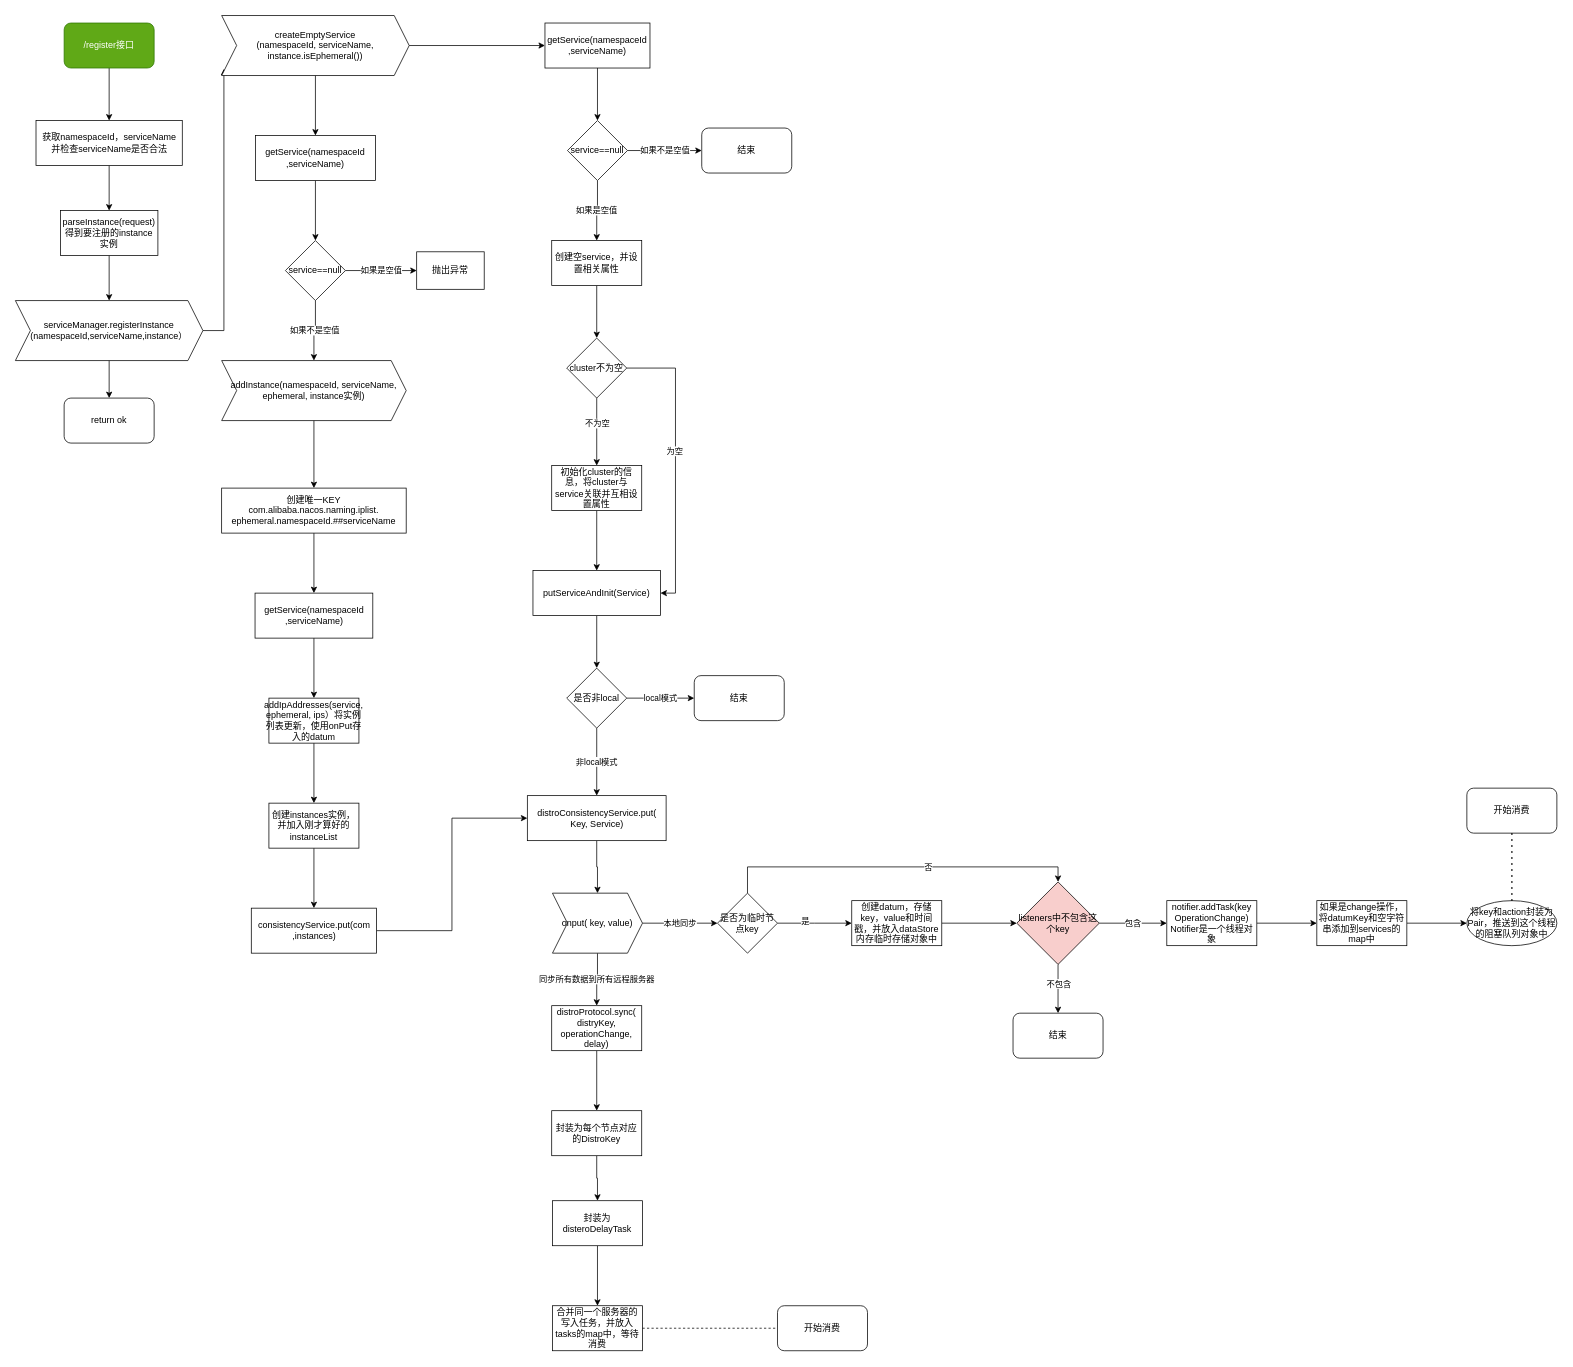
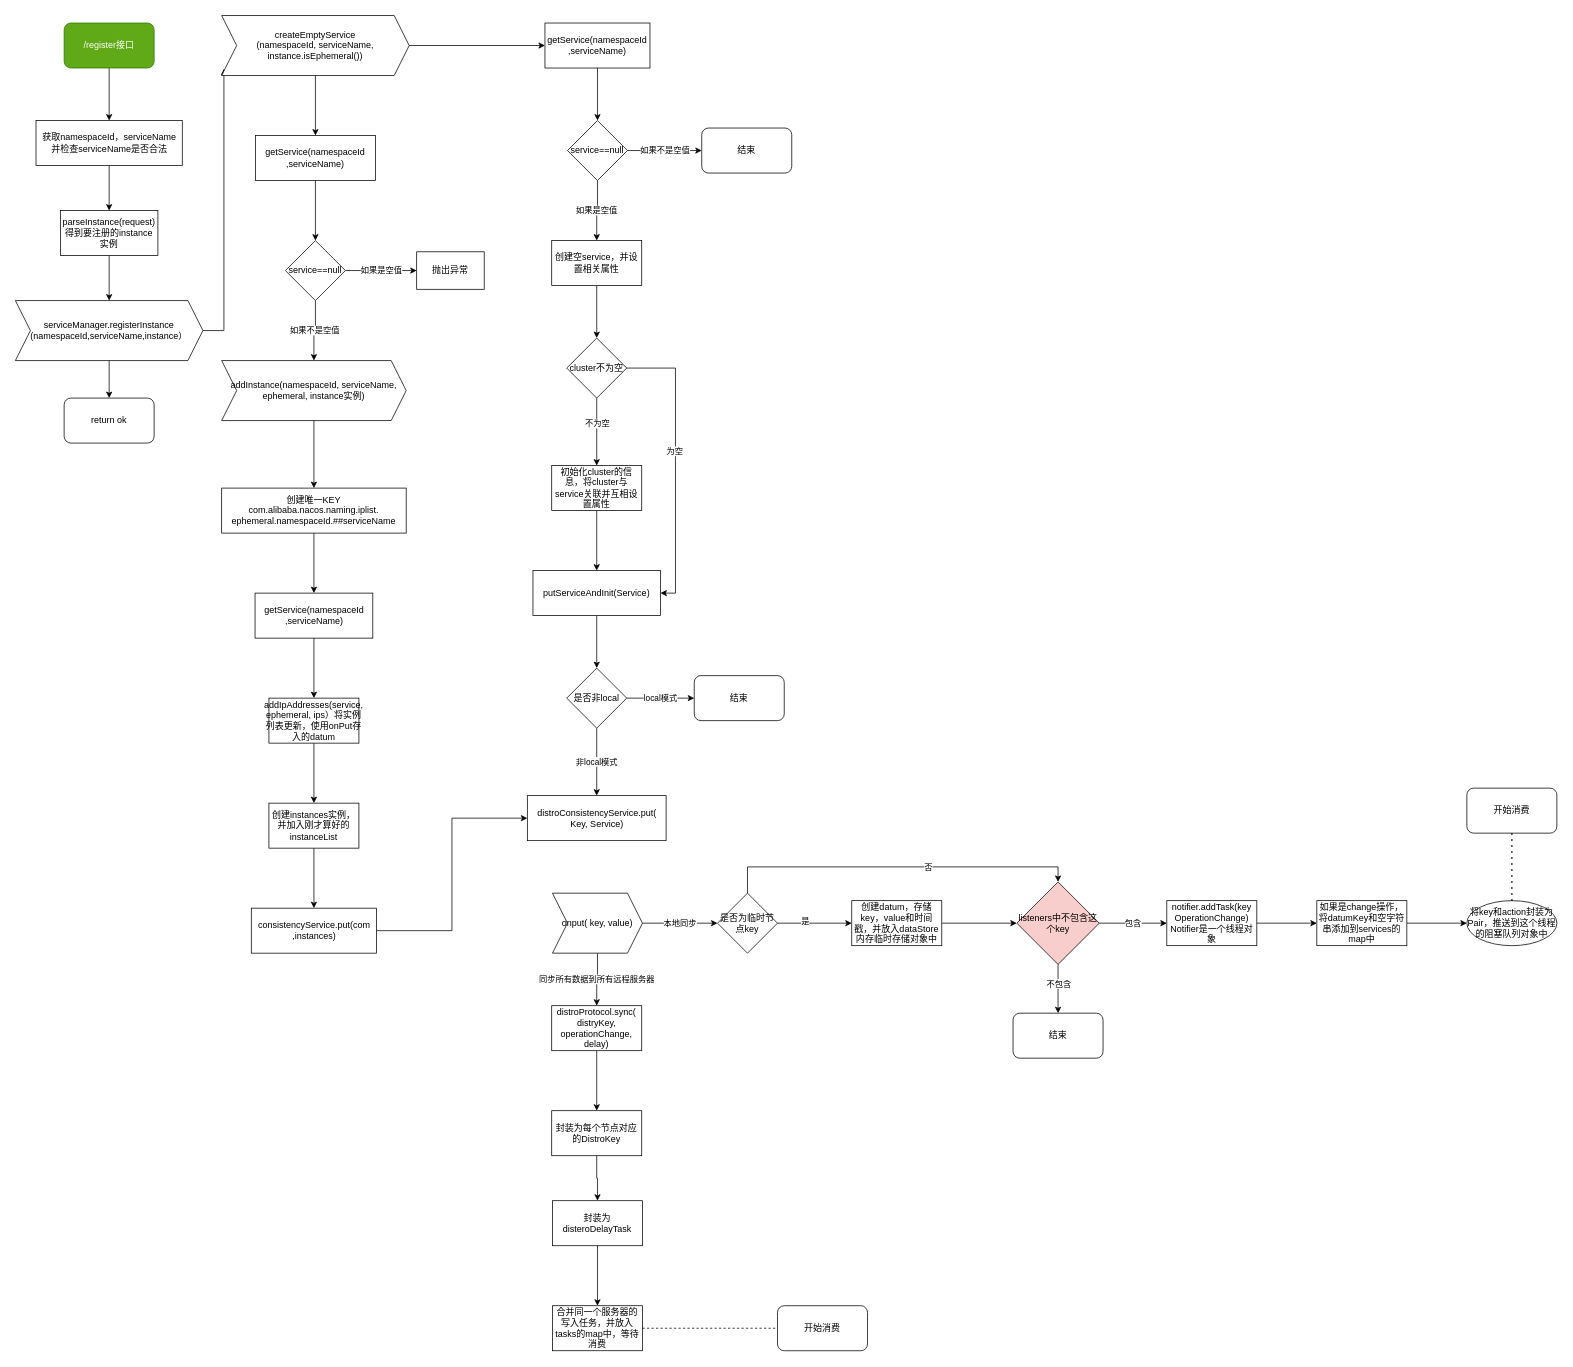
(597, 865) -> none
